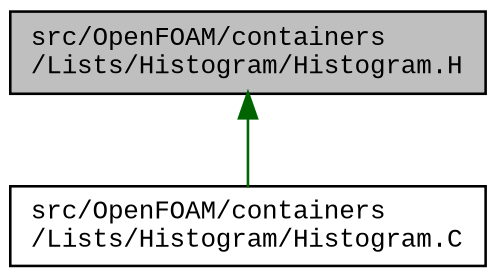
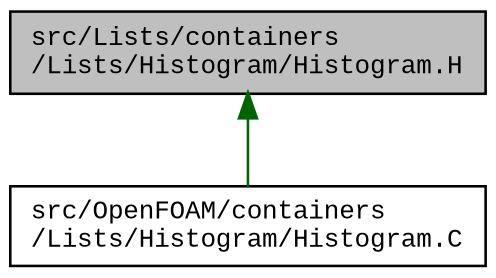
(248, 53) -> (248, 53)
